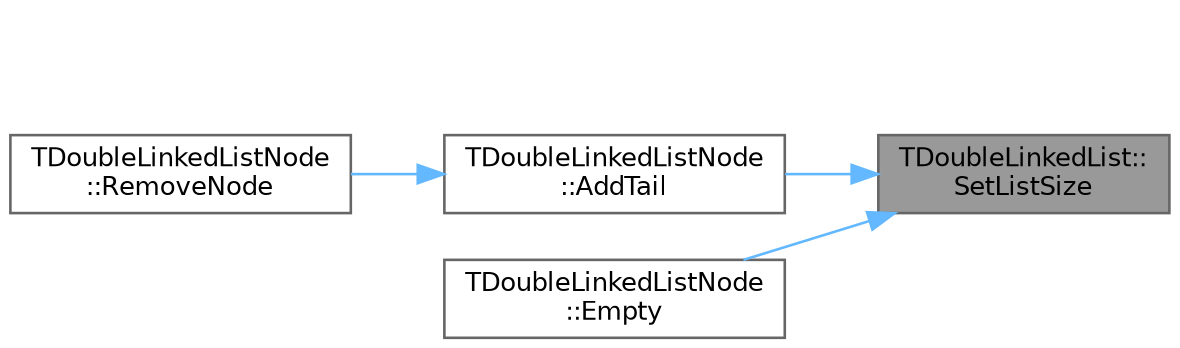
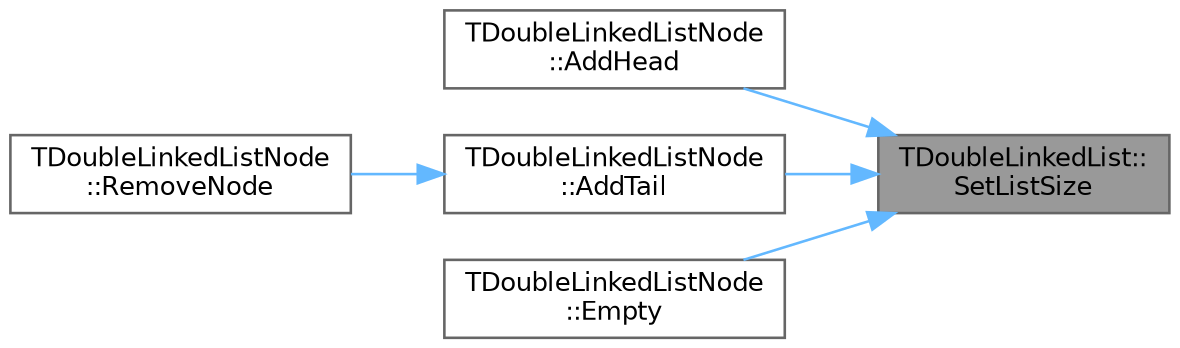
none -> (615, 49)
